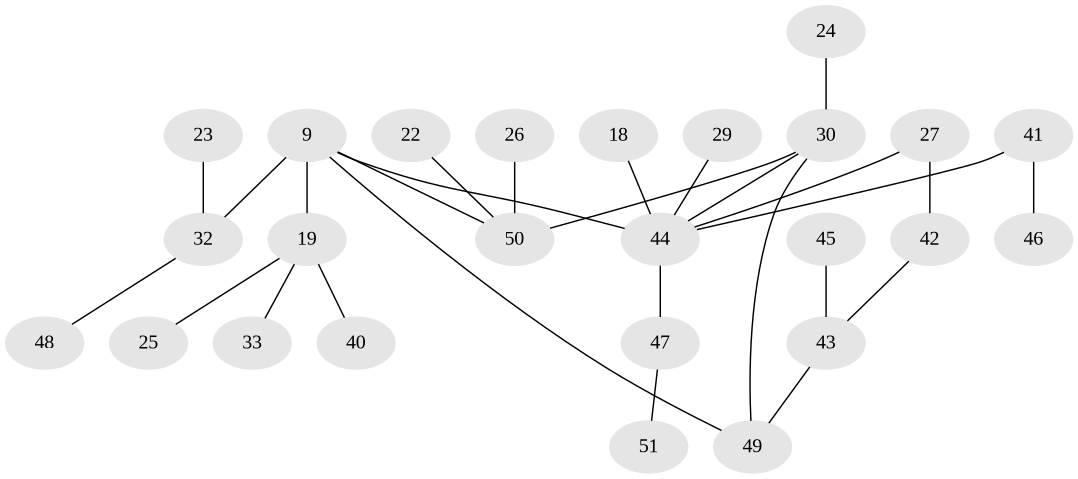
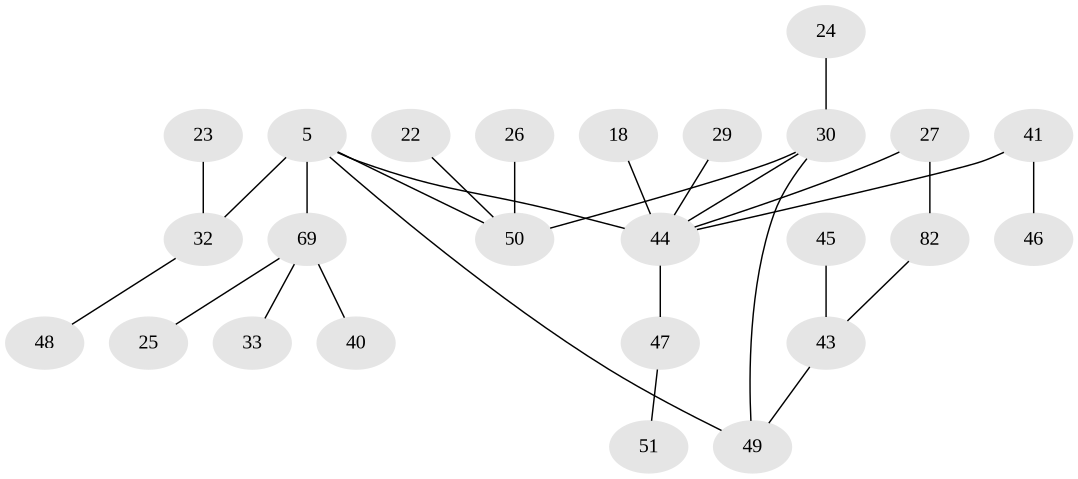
(307, 136) -> (307, 136)
(307, 239) -> (307, 239)
(930, 239) -> (930, 239)
